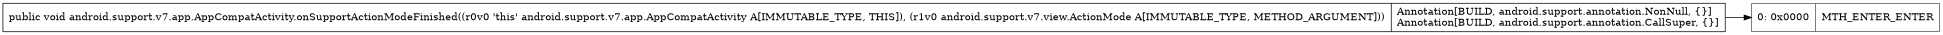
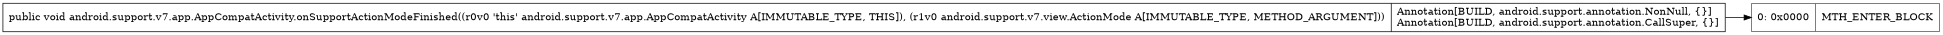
(1878, 17) -> (1878, 17)
